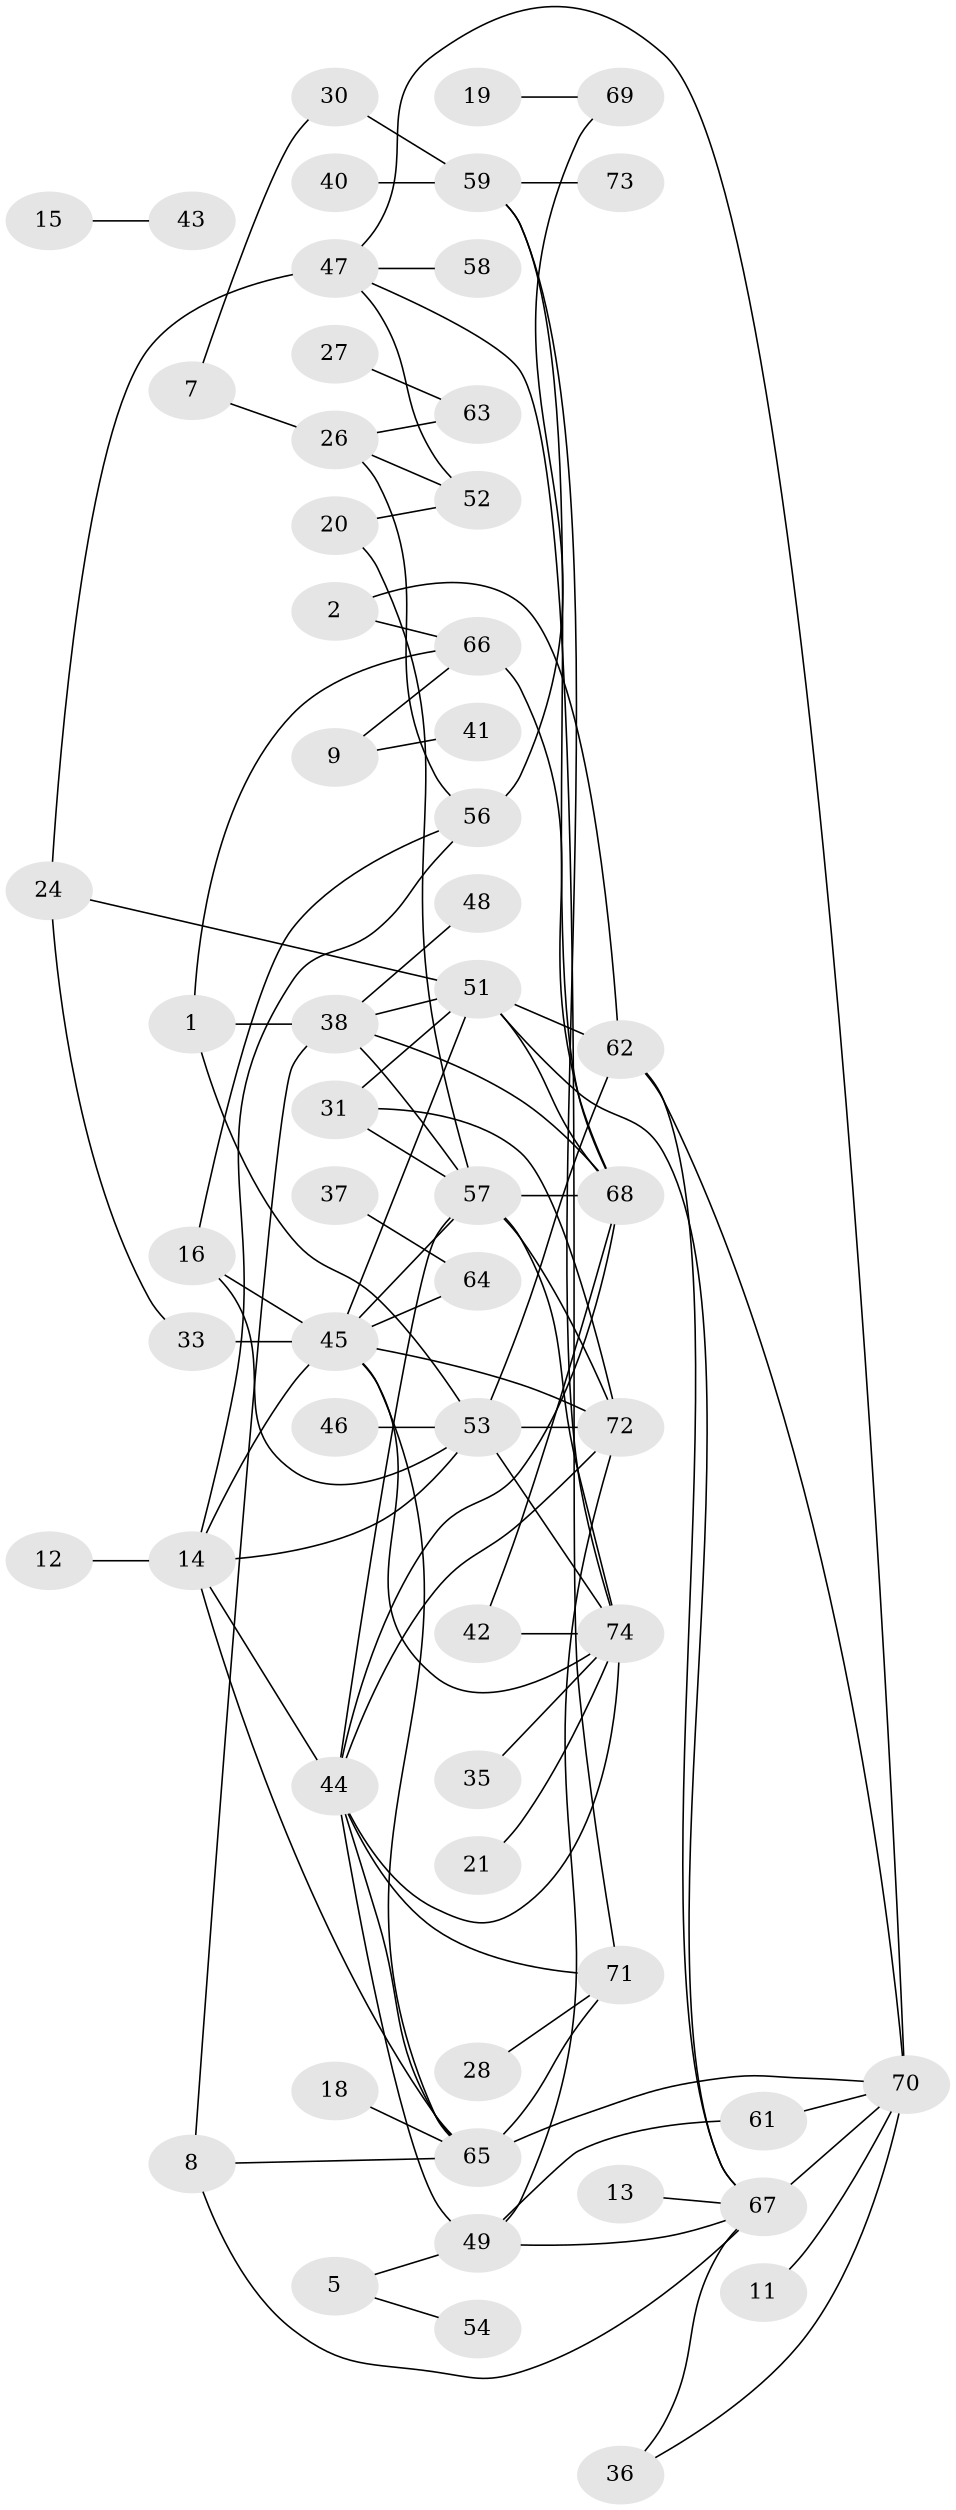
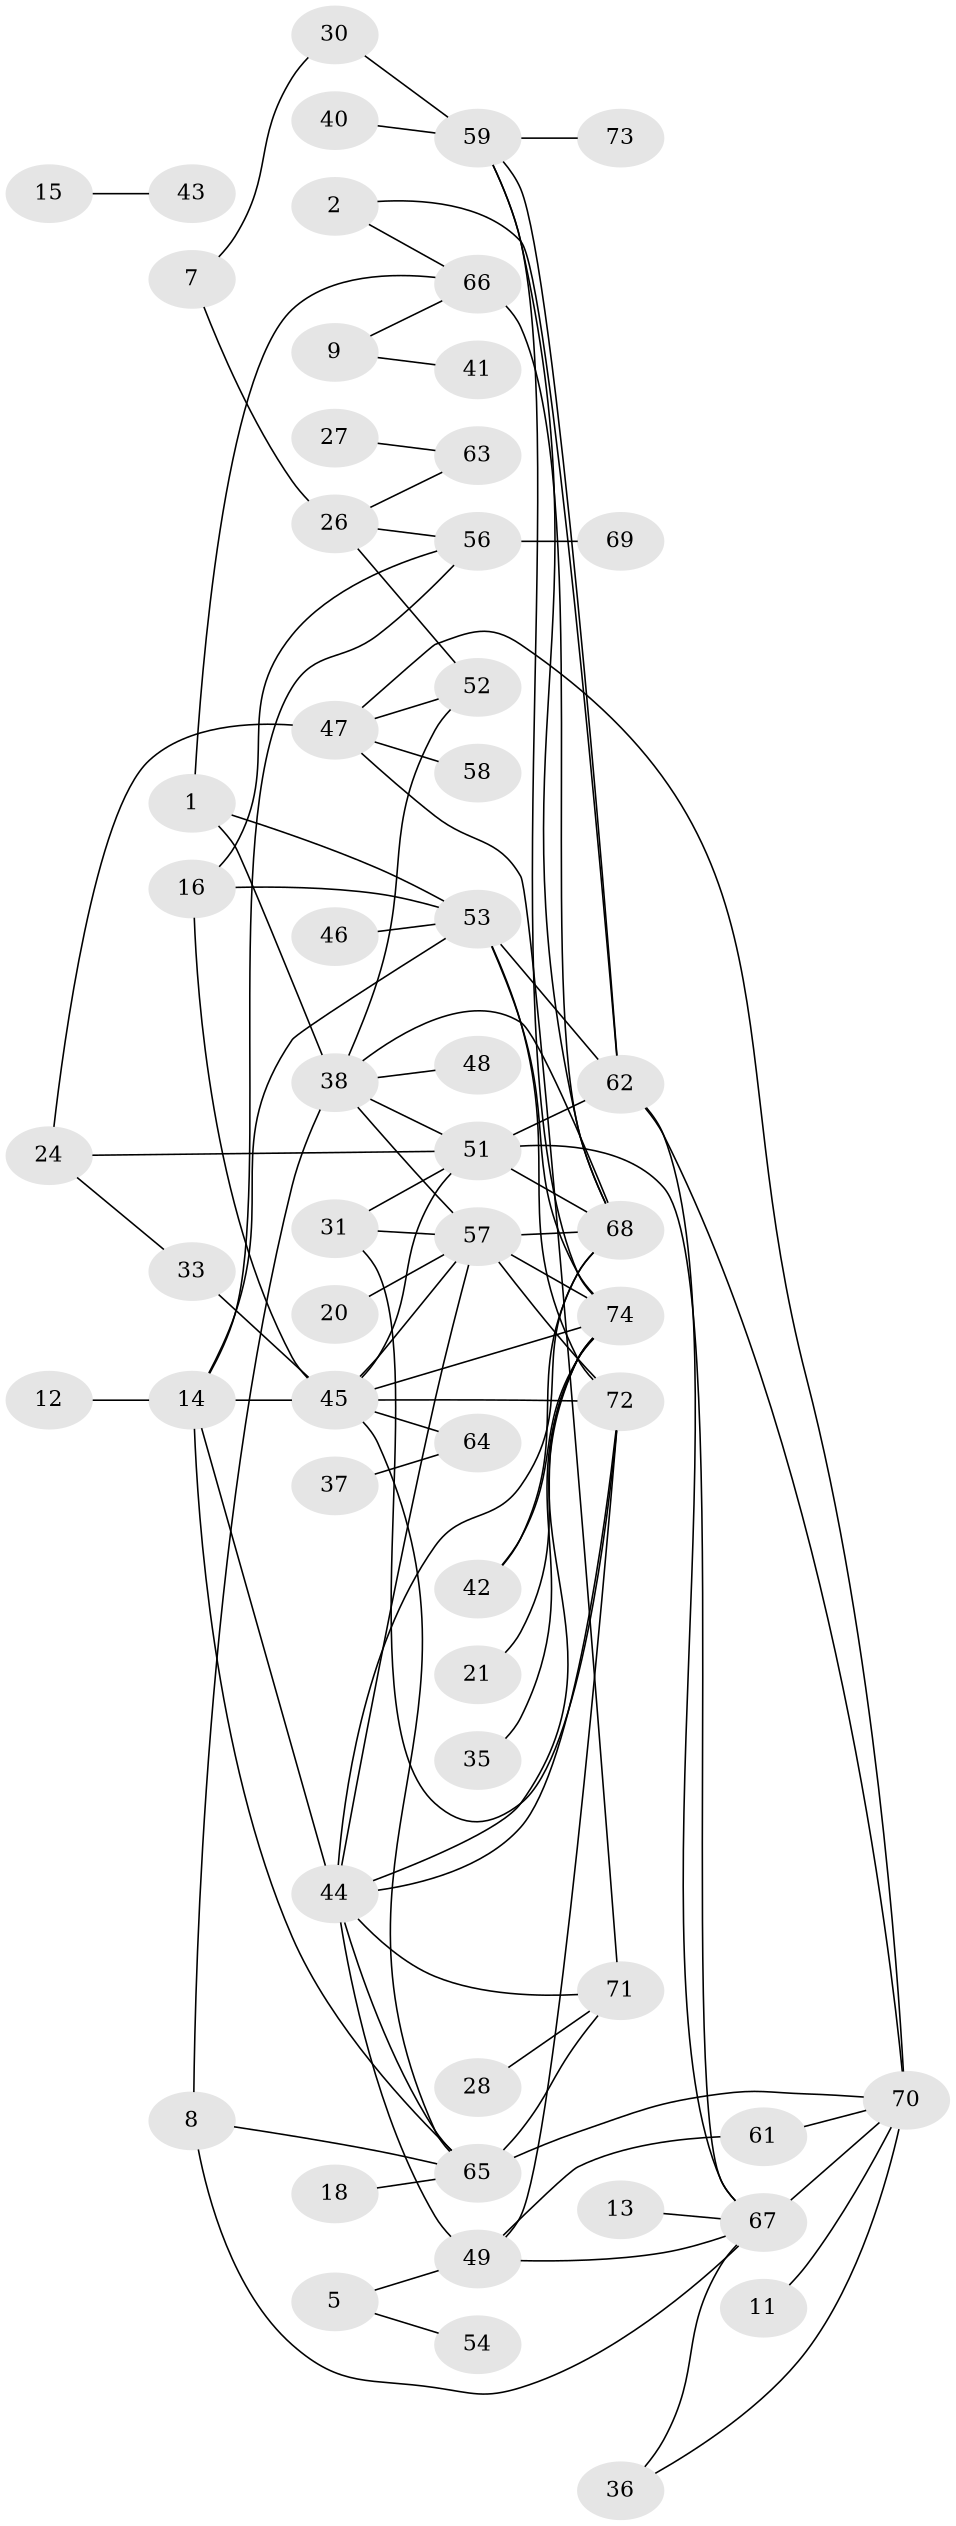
(478, 97) -> none
(406, 513) -> (398, 862)
none -> (578, 605)
